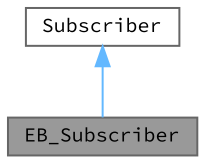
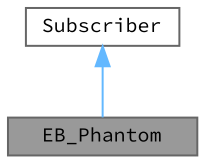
(103, 137) -> (103, 137)
